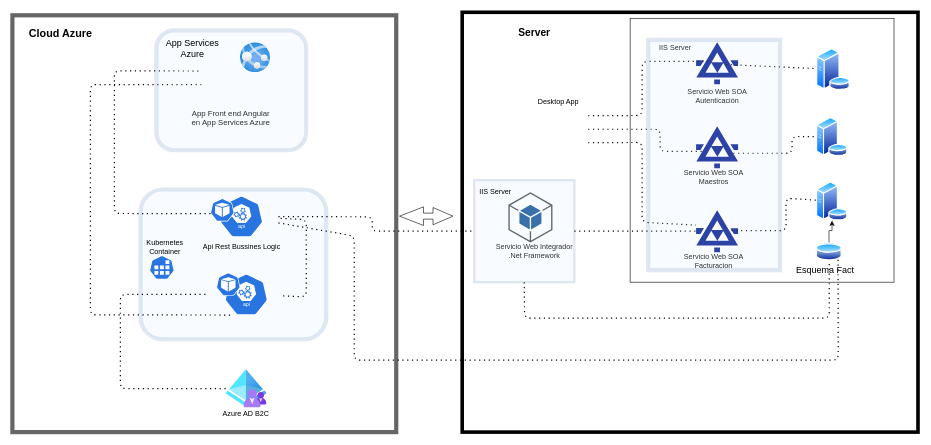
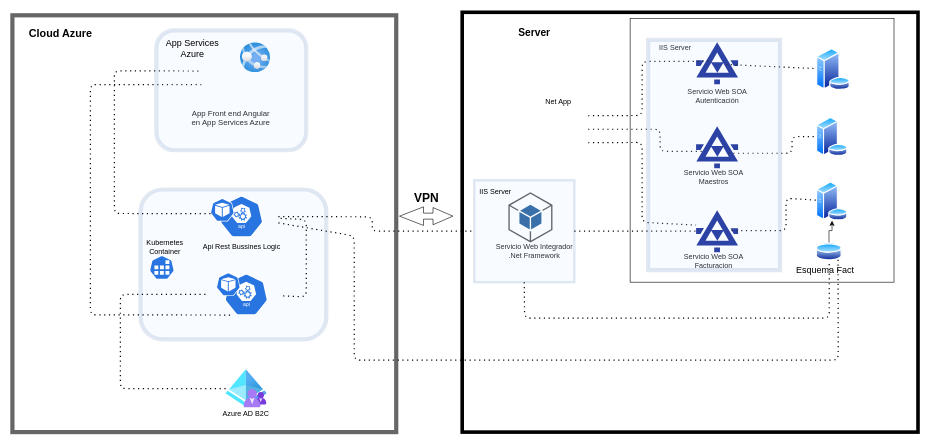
(559, 102) -> (559, 102)
none -> (426, 198)
